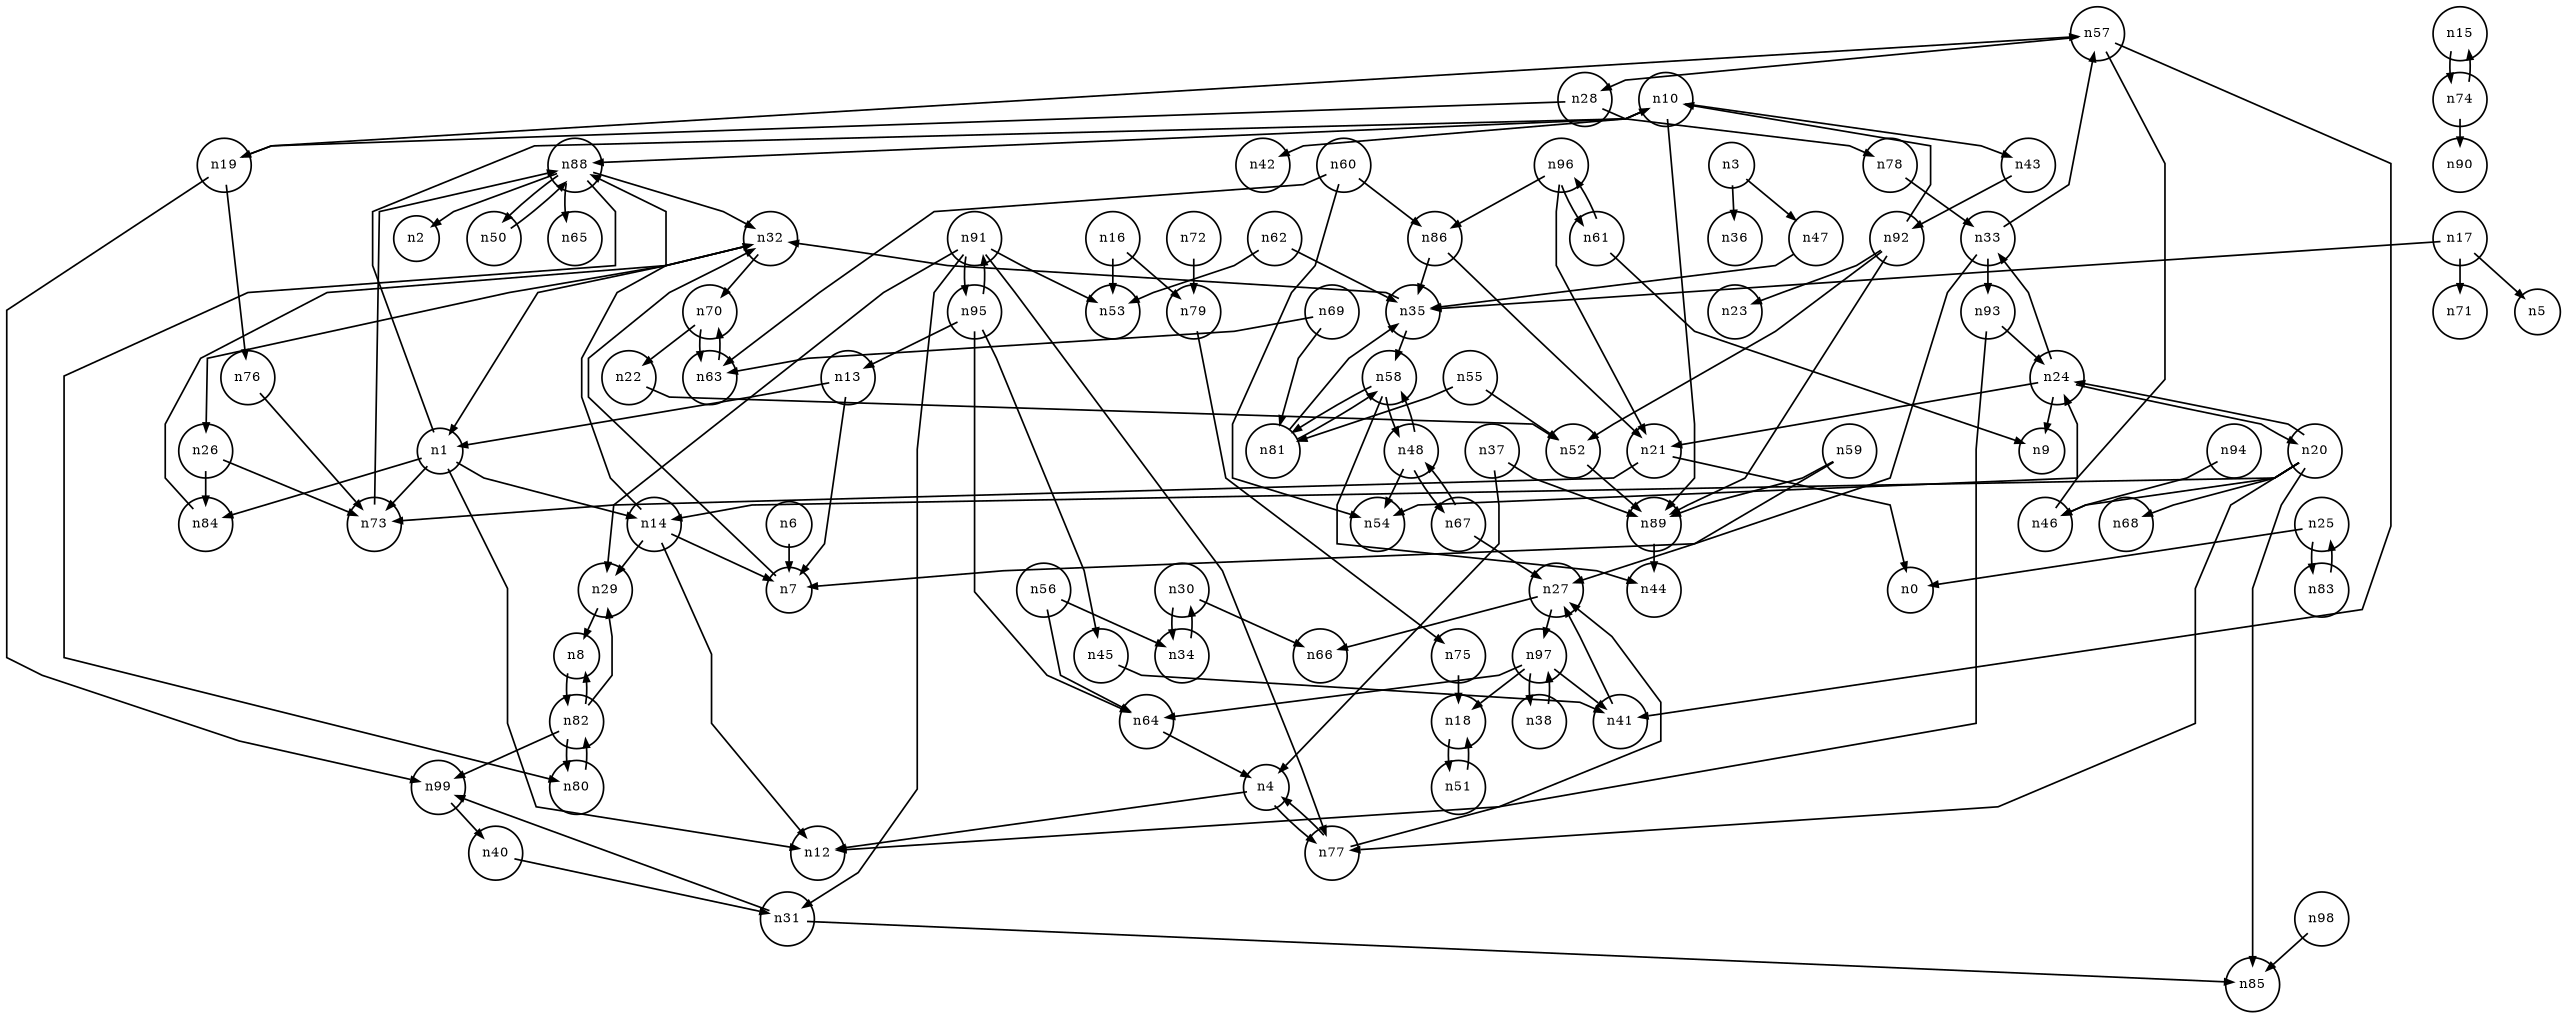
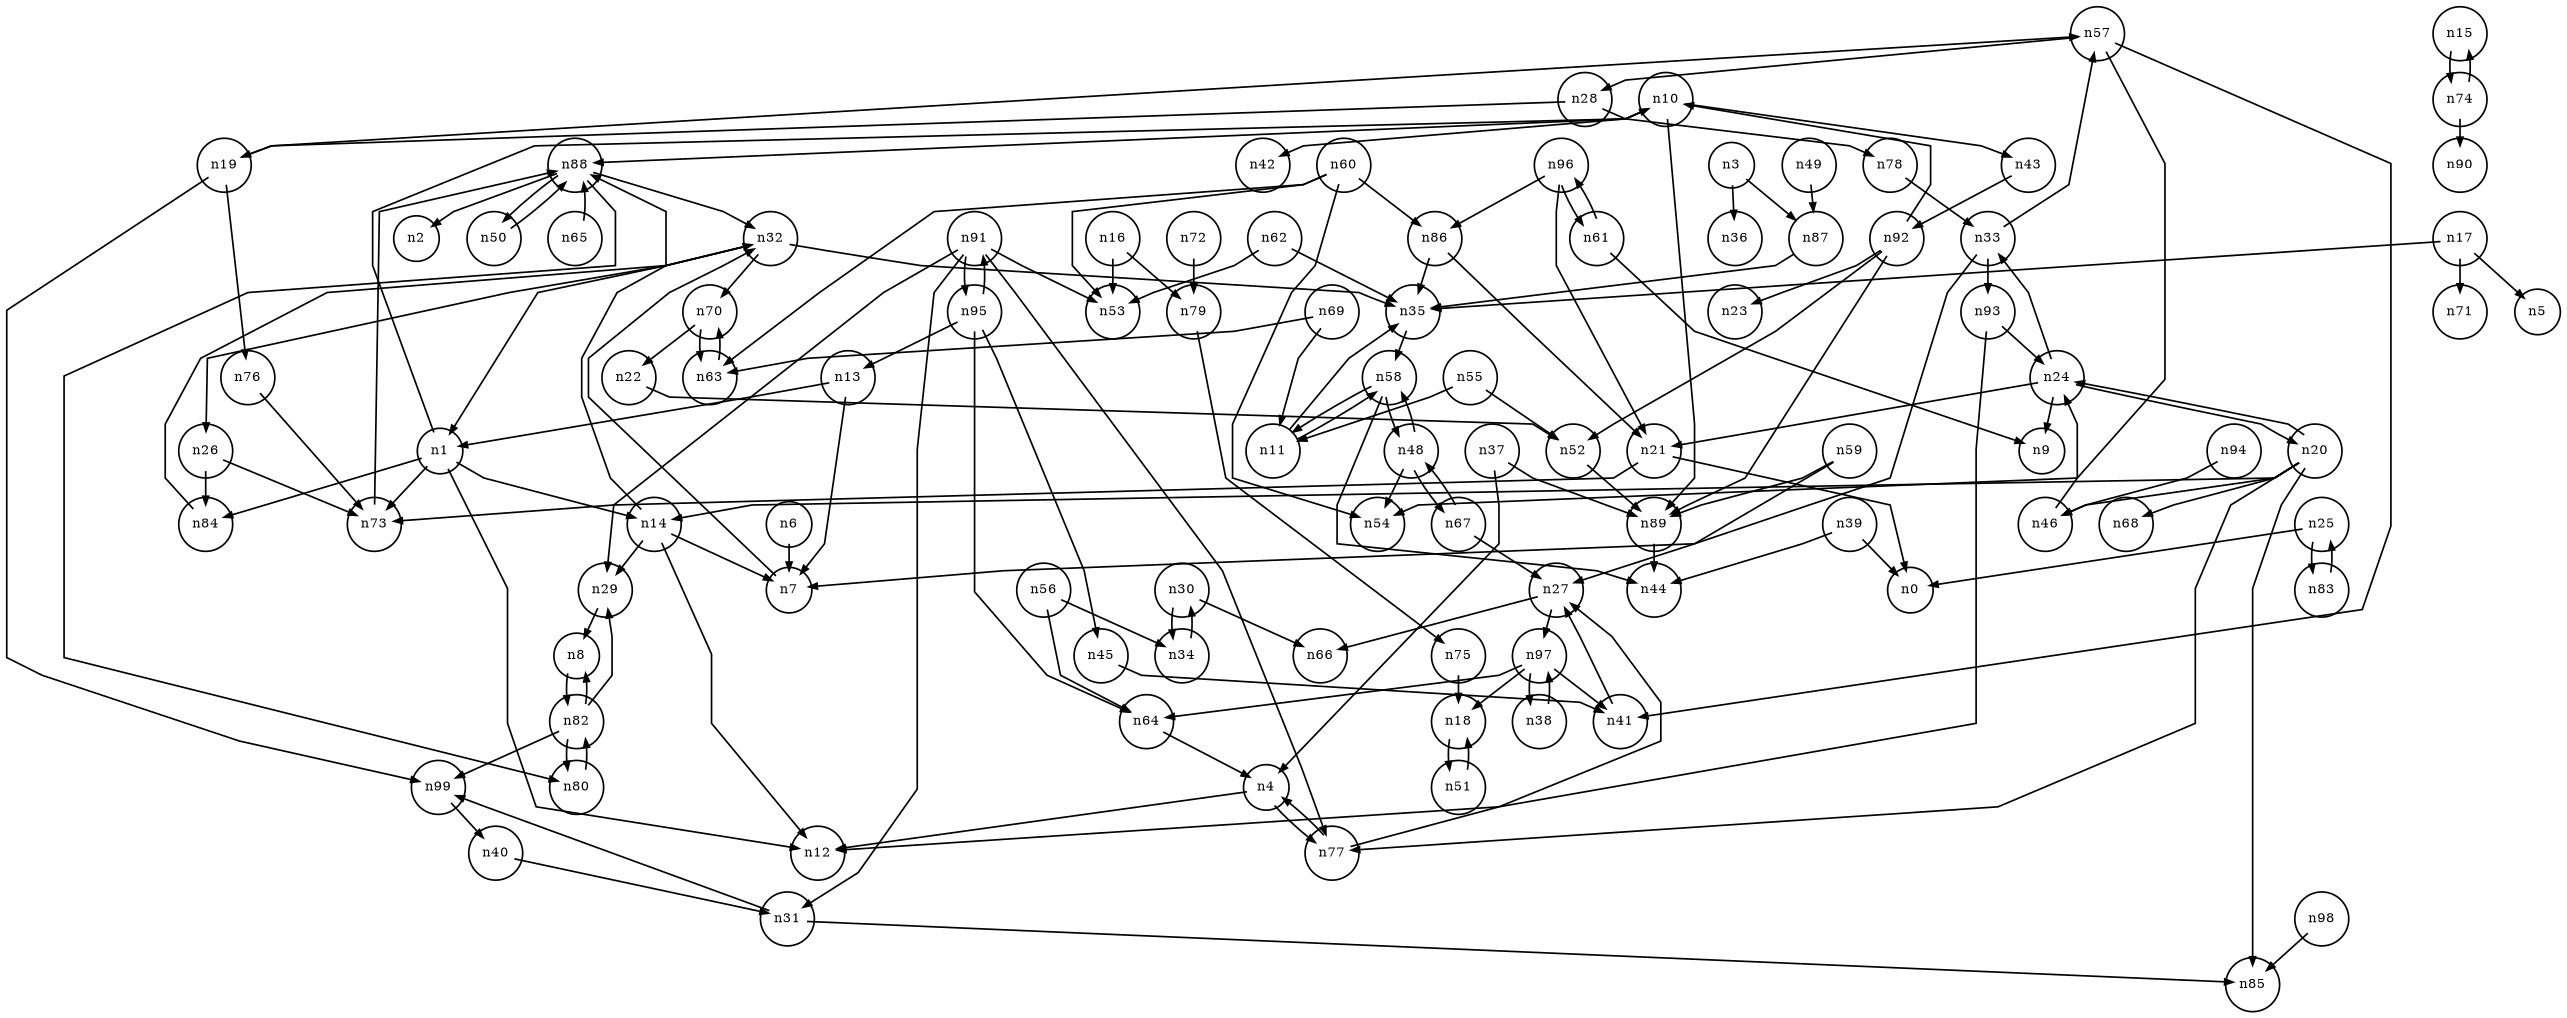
none -> (1809, 165)
(565, 198) -> (585, 206)
none -> (1072, 213)
(1816, 239) -> (1816, 239)
(1099, 275) -> (1133, 279)
(1273, 451) -> (1273, 451)
none -> (1850, 524)
